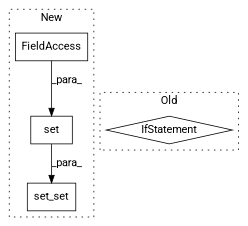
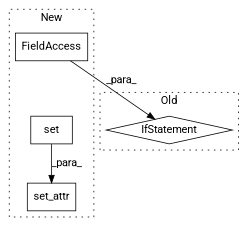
(52, 84) -> (108, 86)
(52, 197) -> (52, 197)
